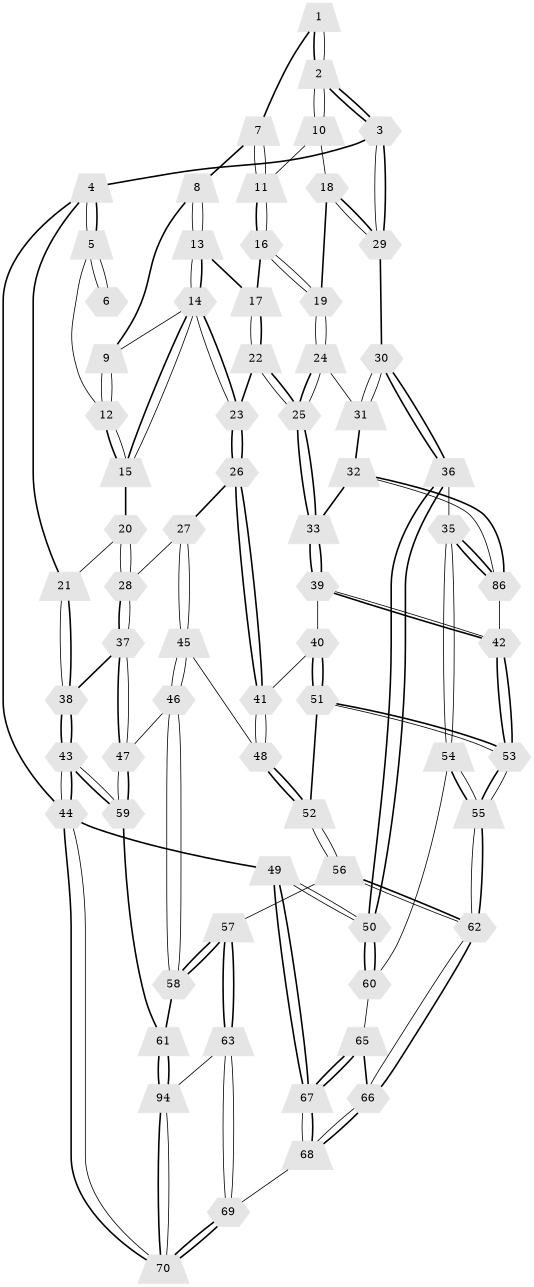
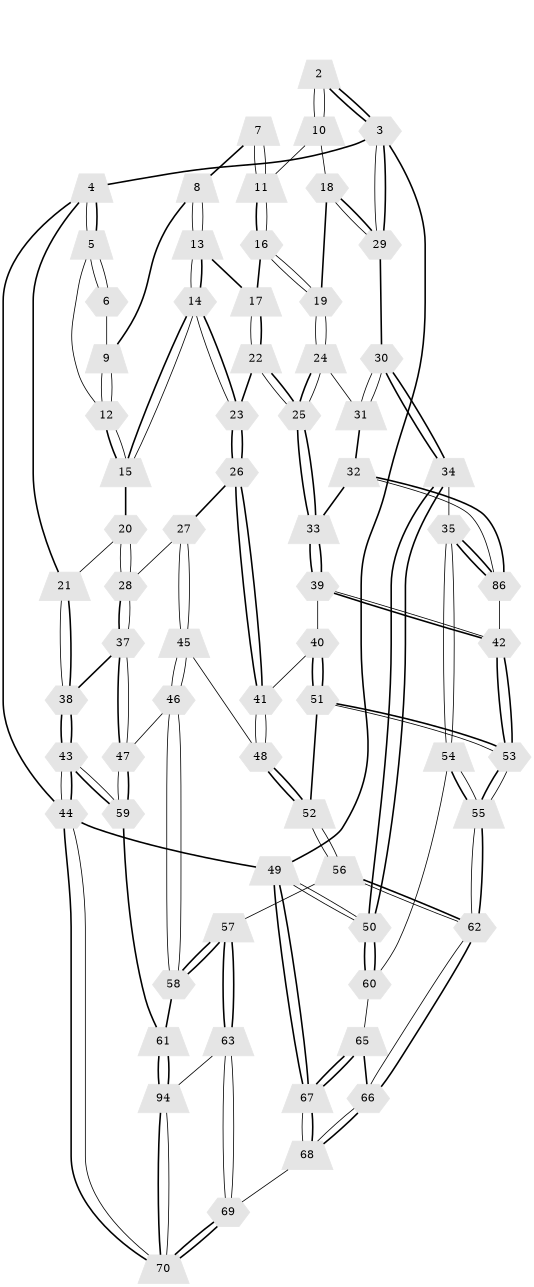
(319, 17) -> none
(151, 330) -> (107, 330)
(449, 473) -> (449, 473)
none -> (378, 514)
